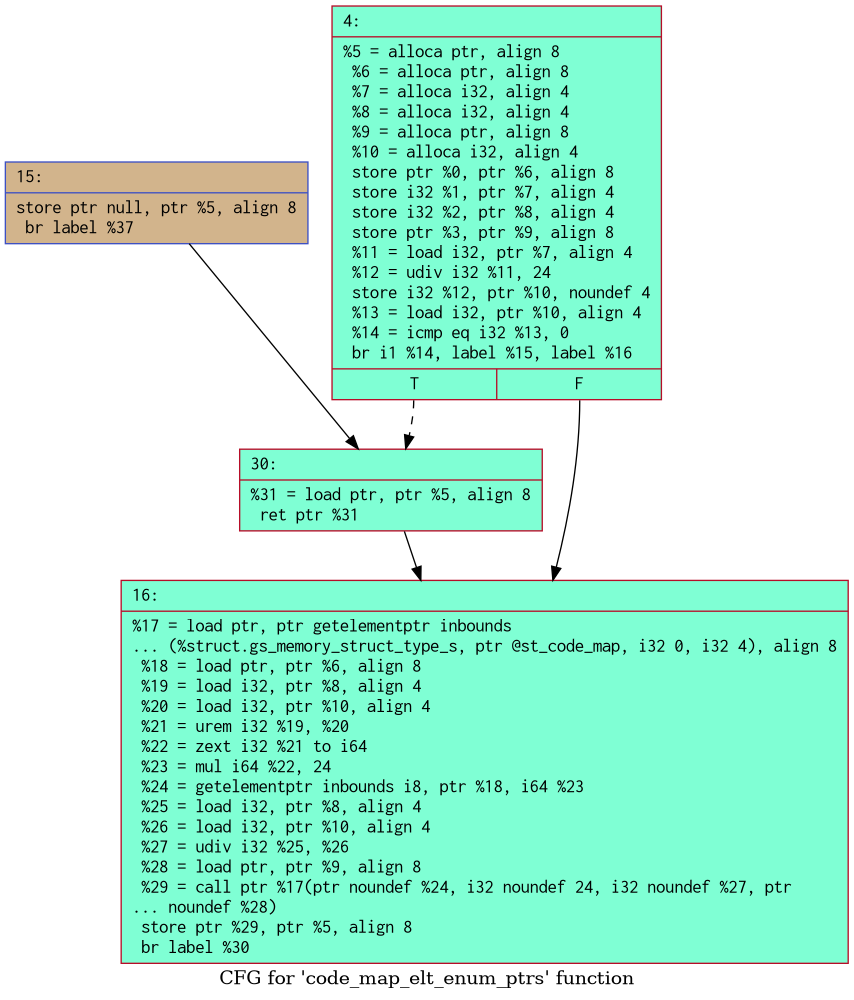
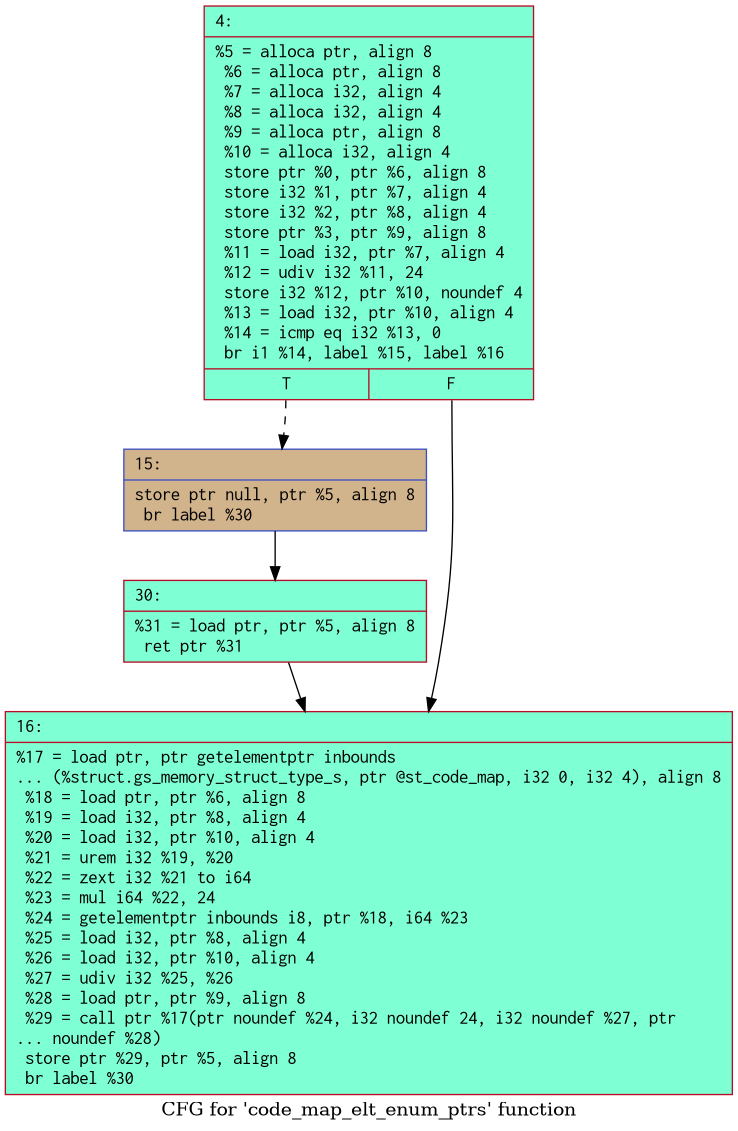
(75, 228) -> (193, 515)
(412, 418) -> (285, 418)
